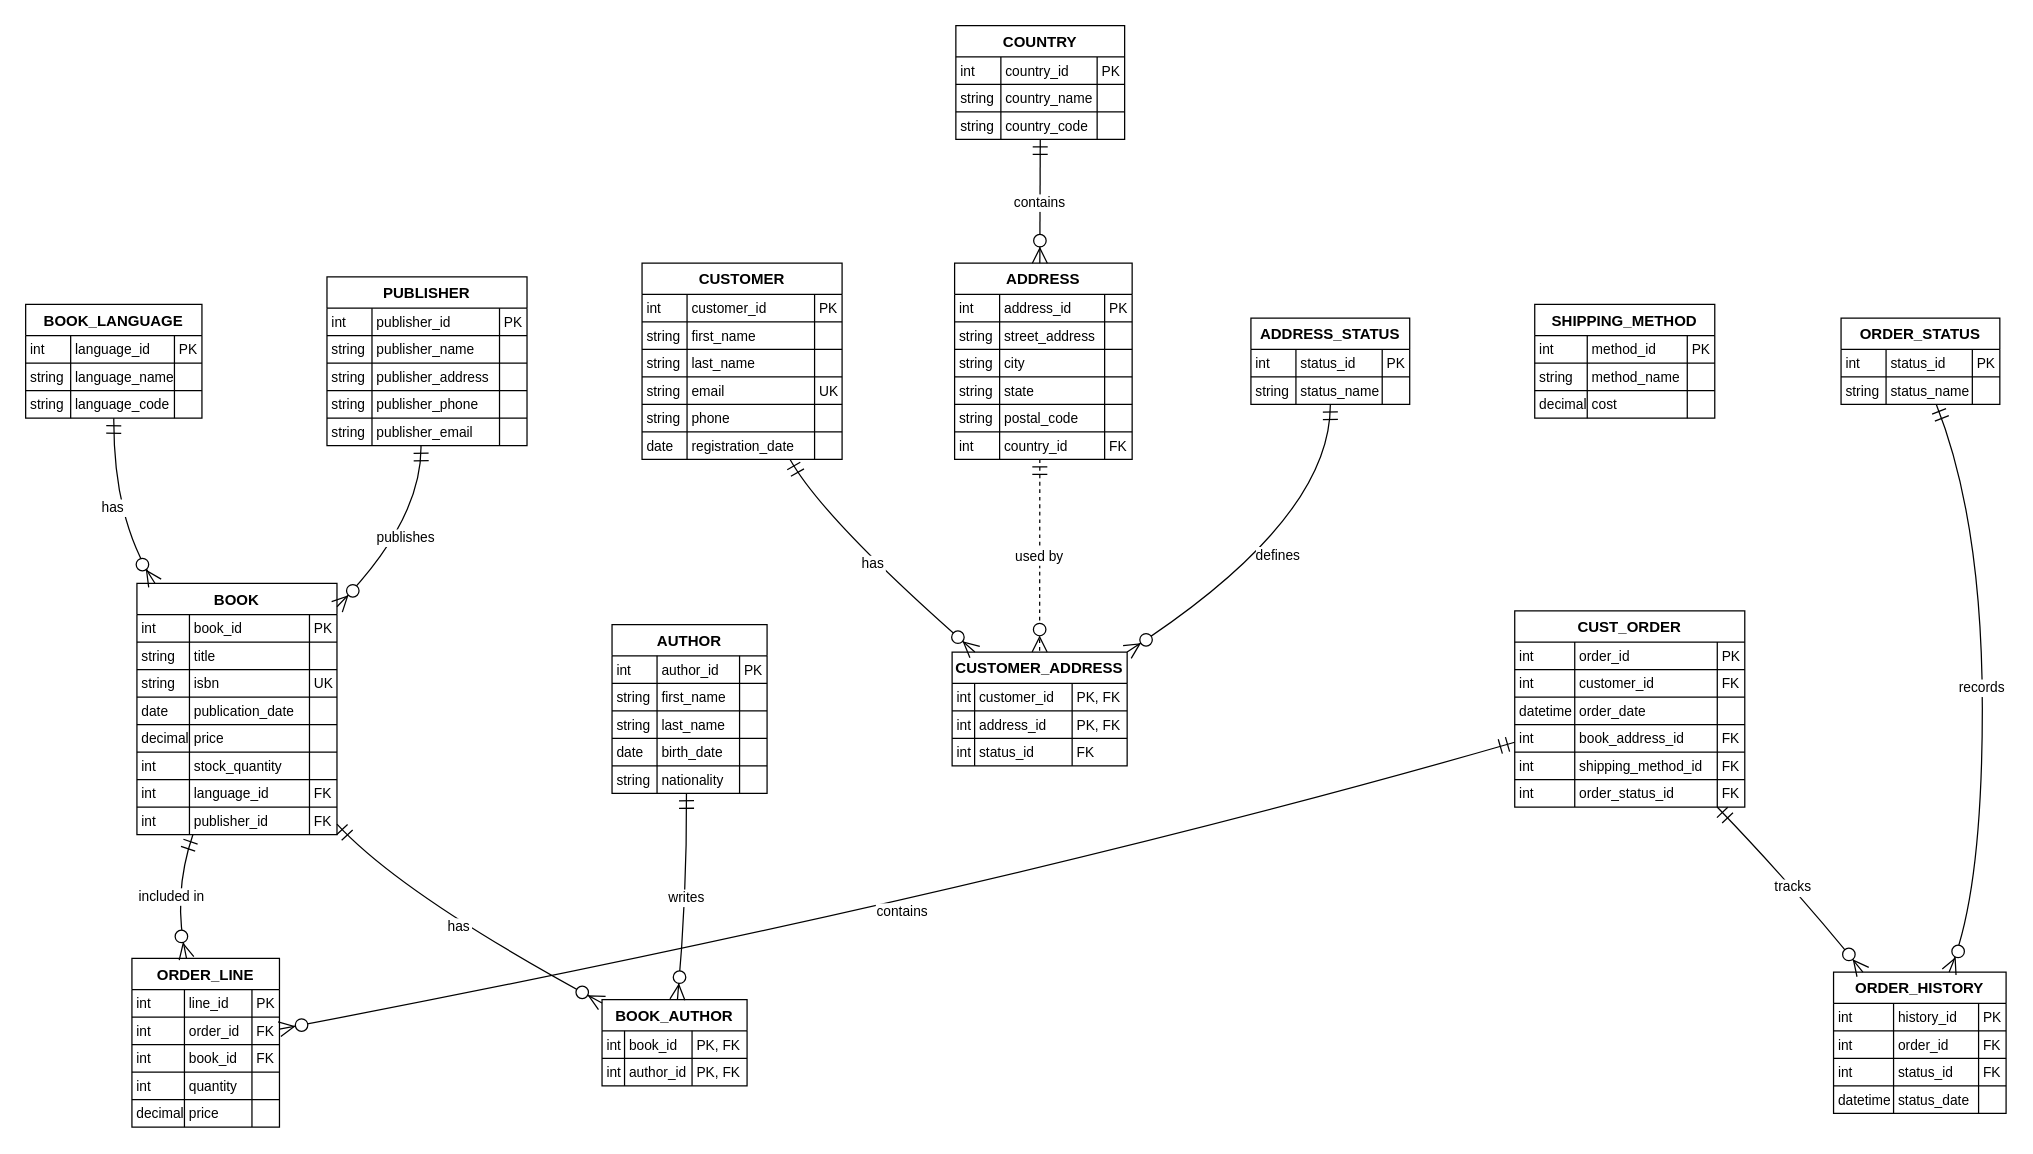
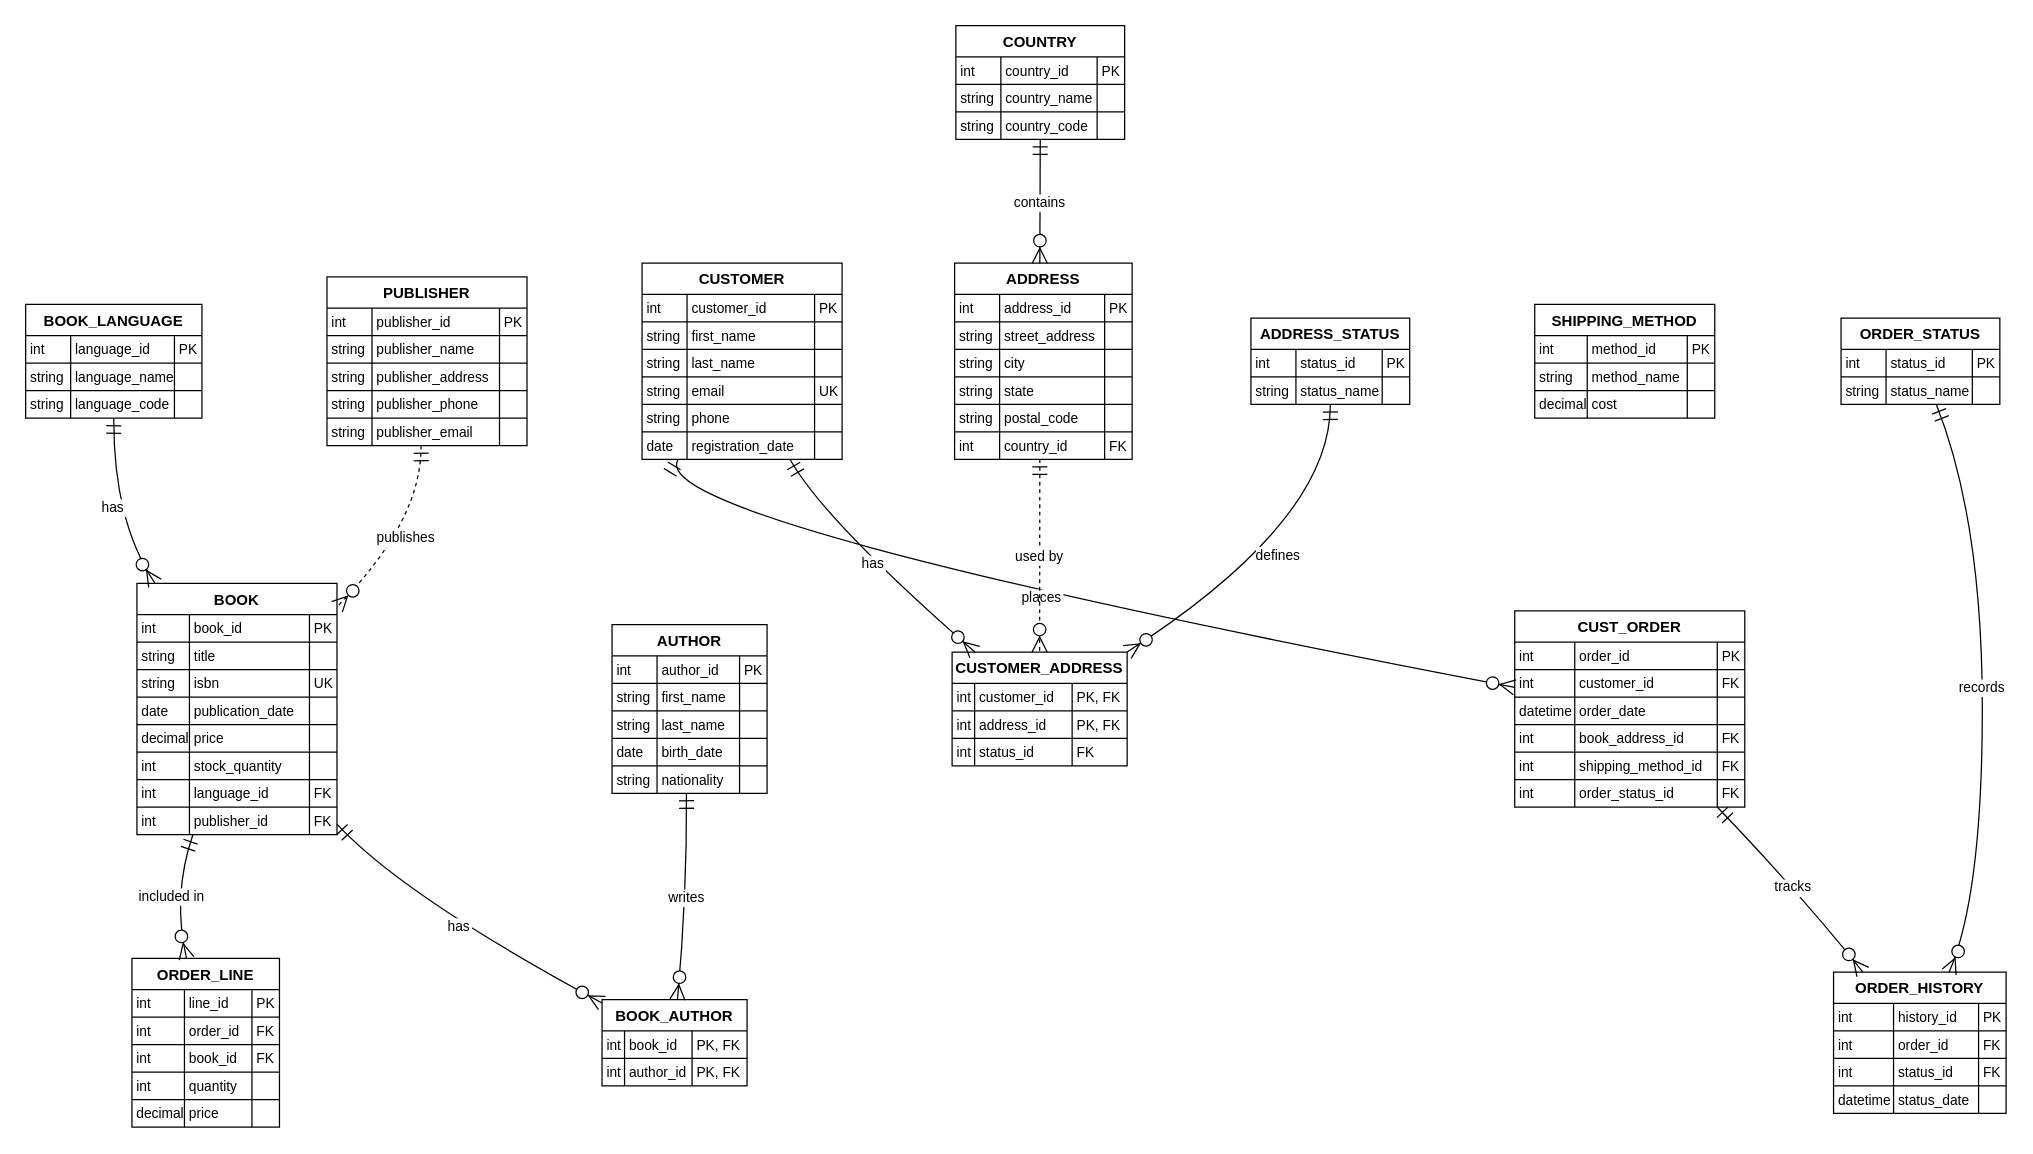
(414, 490) -> (414, 490)
none -> (1281, 641)
(900, 899) -> none
